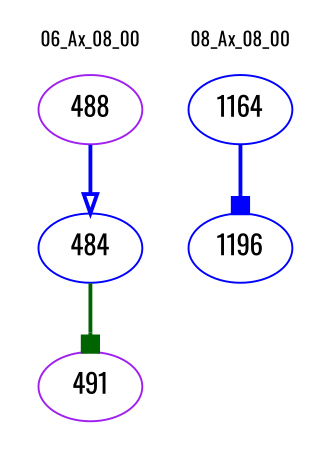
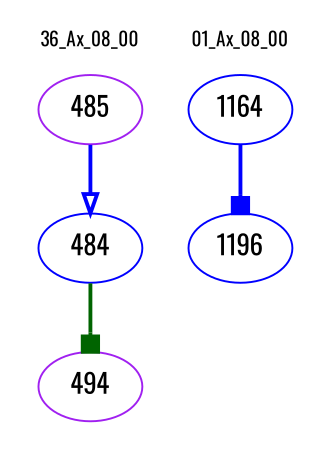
(90, 41) -> (90, 41)
(240, 41) -> (240, 41)
(90, 110) -> (90, 110)
(90, 387) -> (90, 387)
